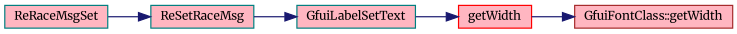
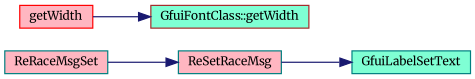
(356, 17) -> (411, 62)
(431, 17) -> none
(654, 17) -> (230, 17)
